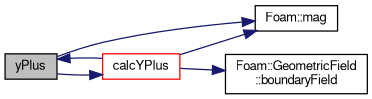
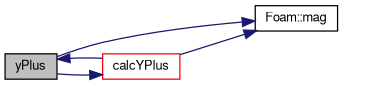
(296, 74) -> none
